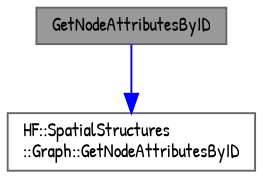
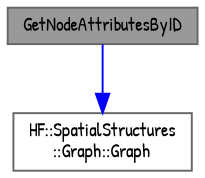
(131, 142) -> (103, 142)
